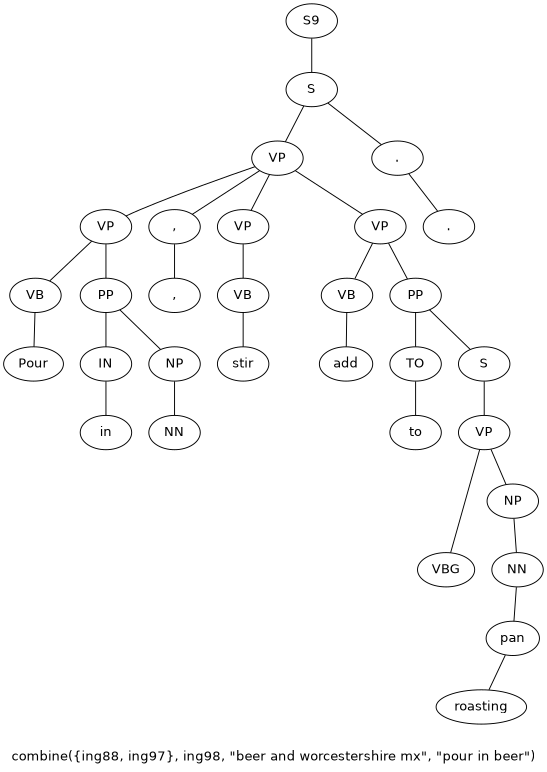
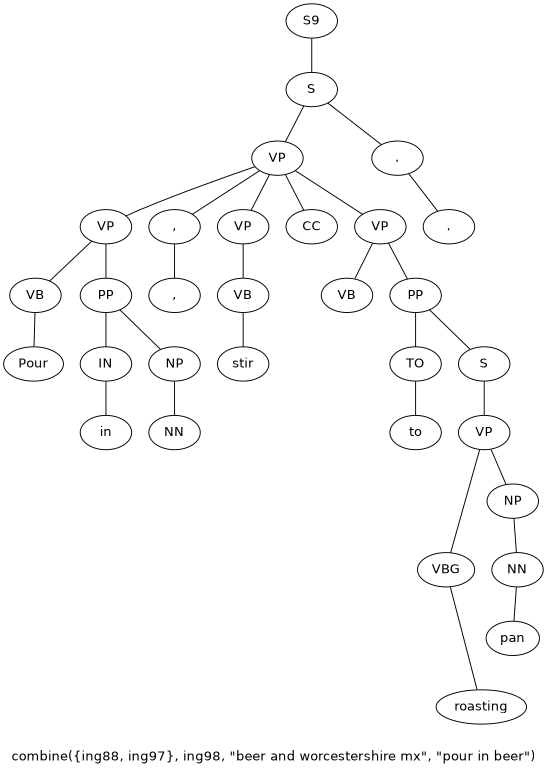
none -> (312, 227)
(346, 364) -> none
(497, 672) -> (464, 638)
